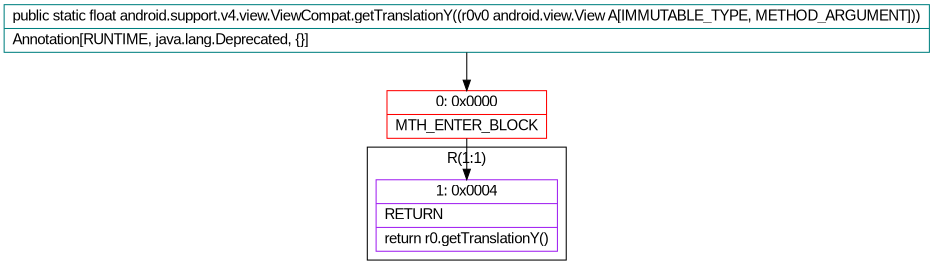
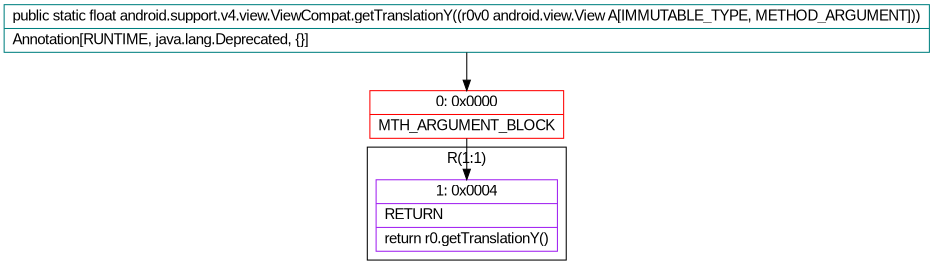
(467, 126) -> (467, 126)
